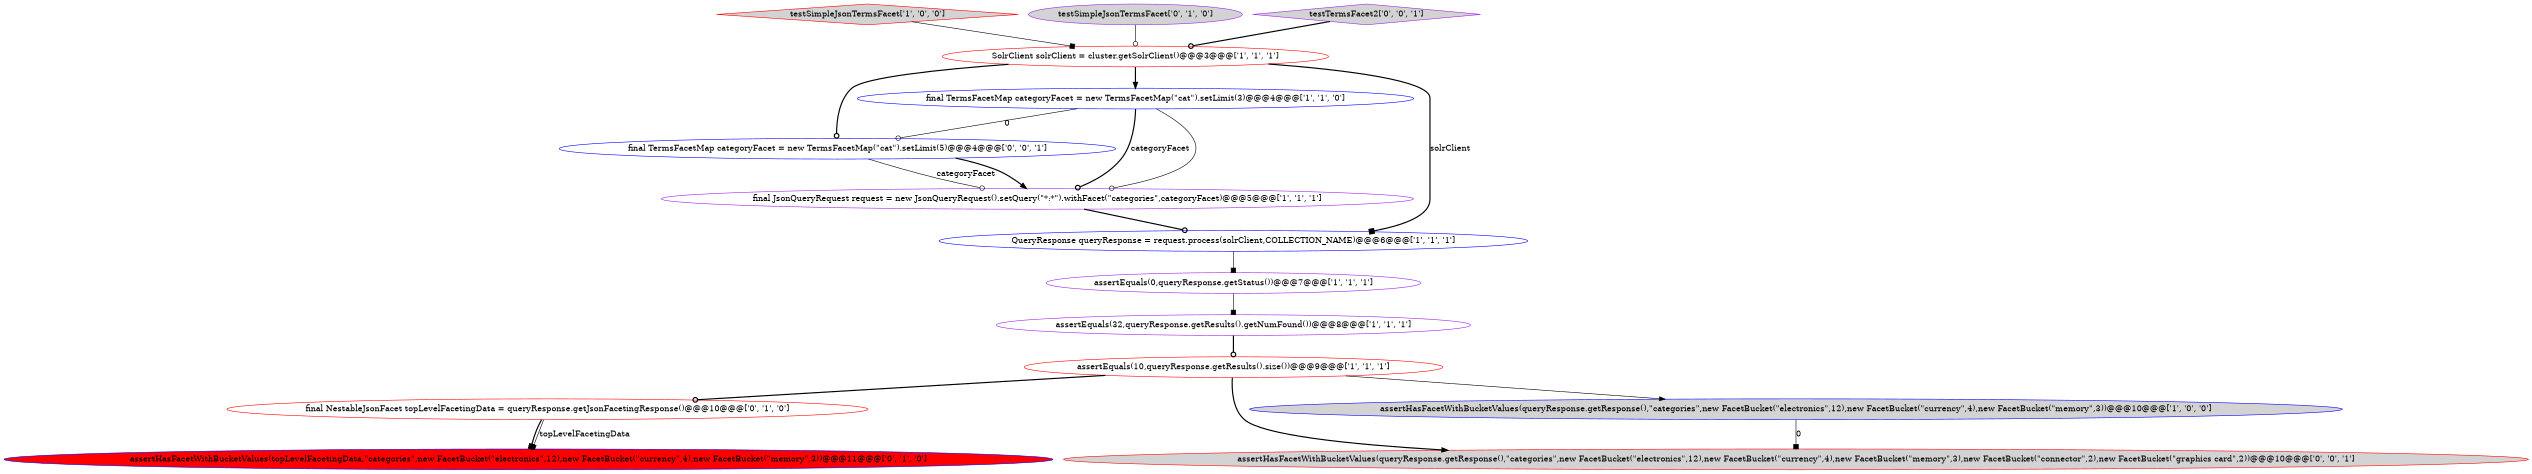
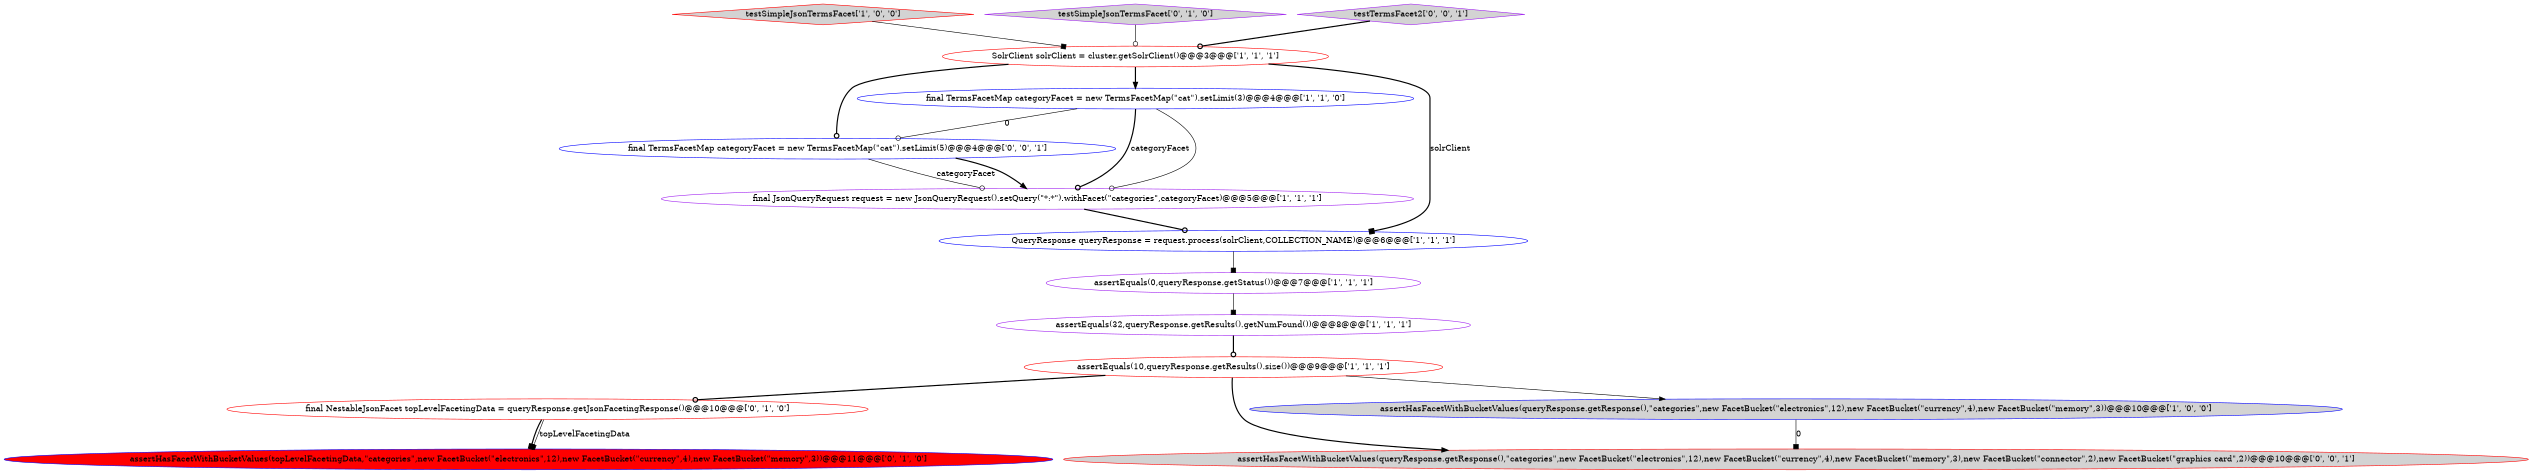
(1135, 14) -> (1135, 14)
